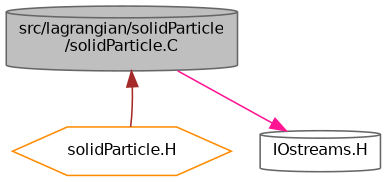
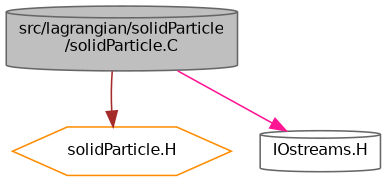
(132, 107) -> (111, 91)
